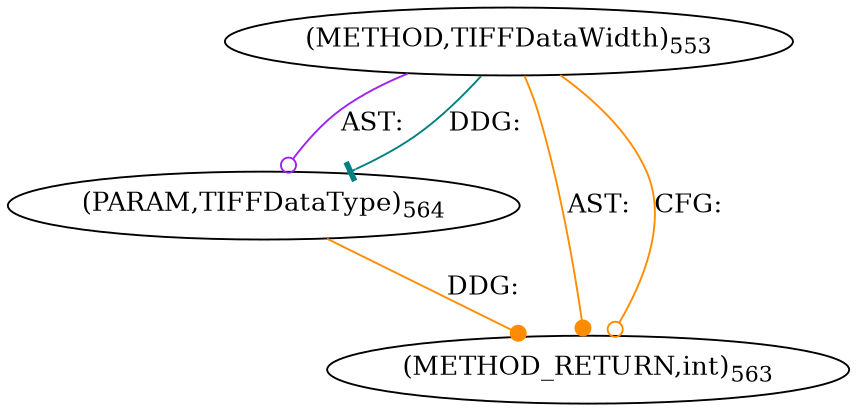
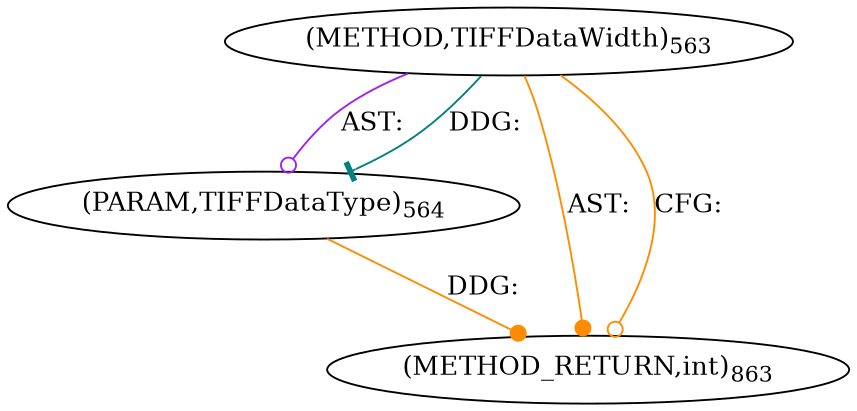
(691, 39) -> (691, 39)
(752, 367) -> (752, 367)
